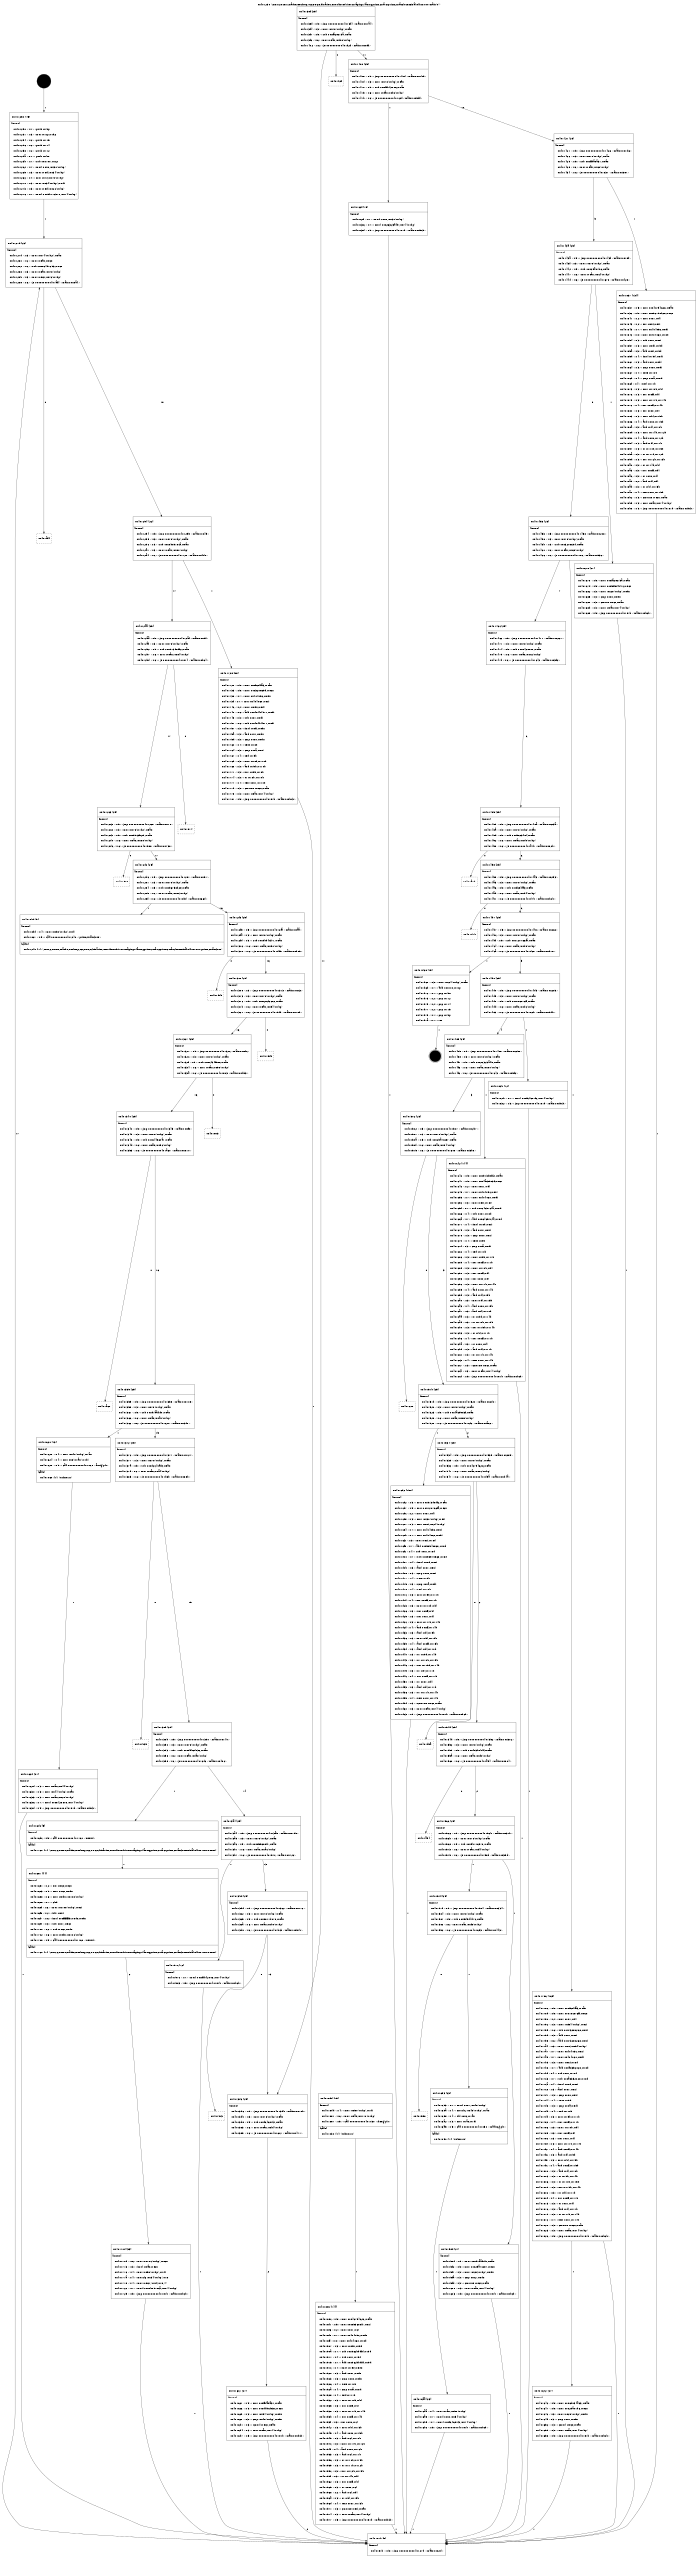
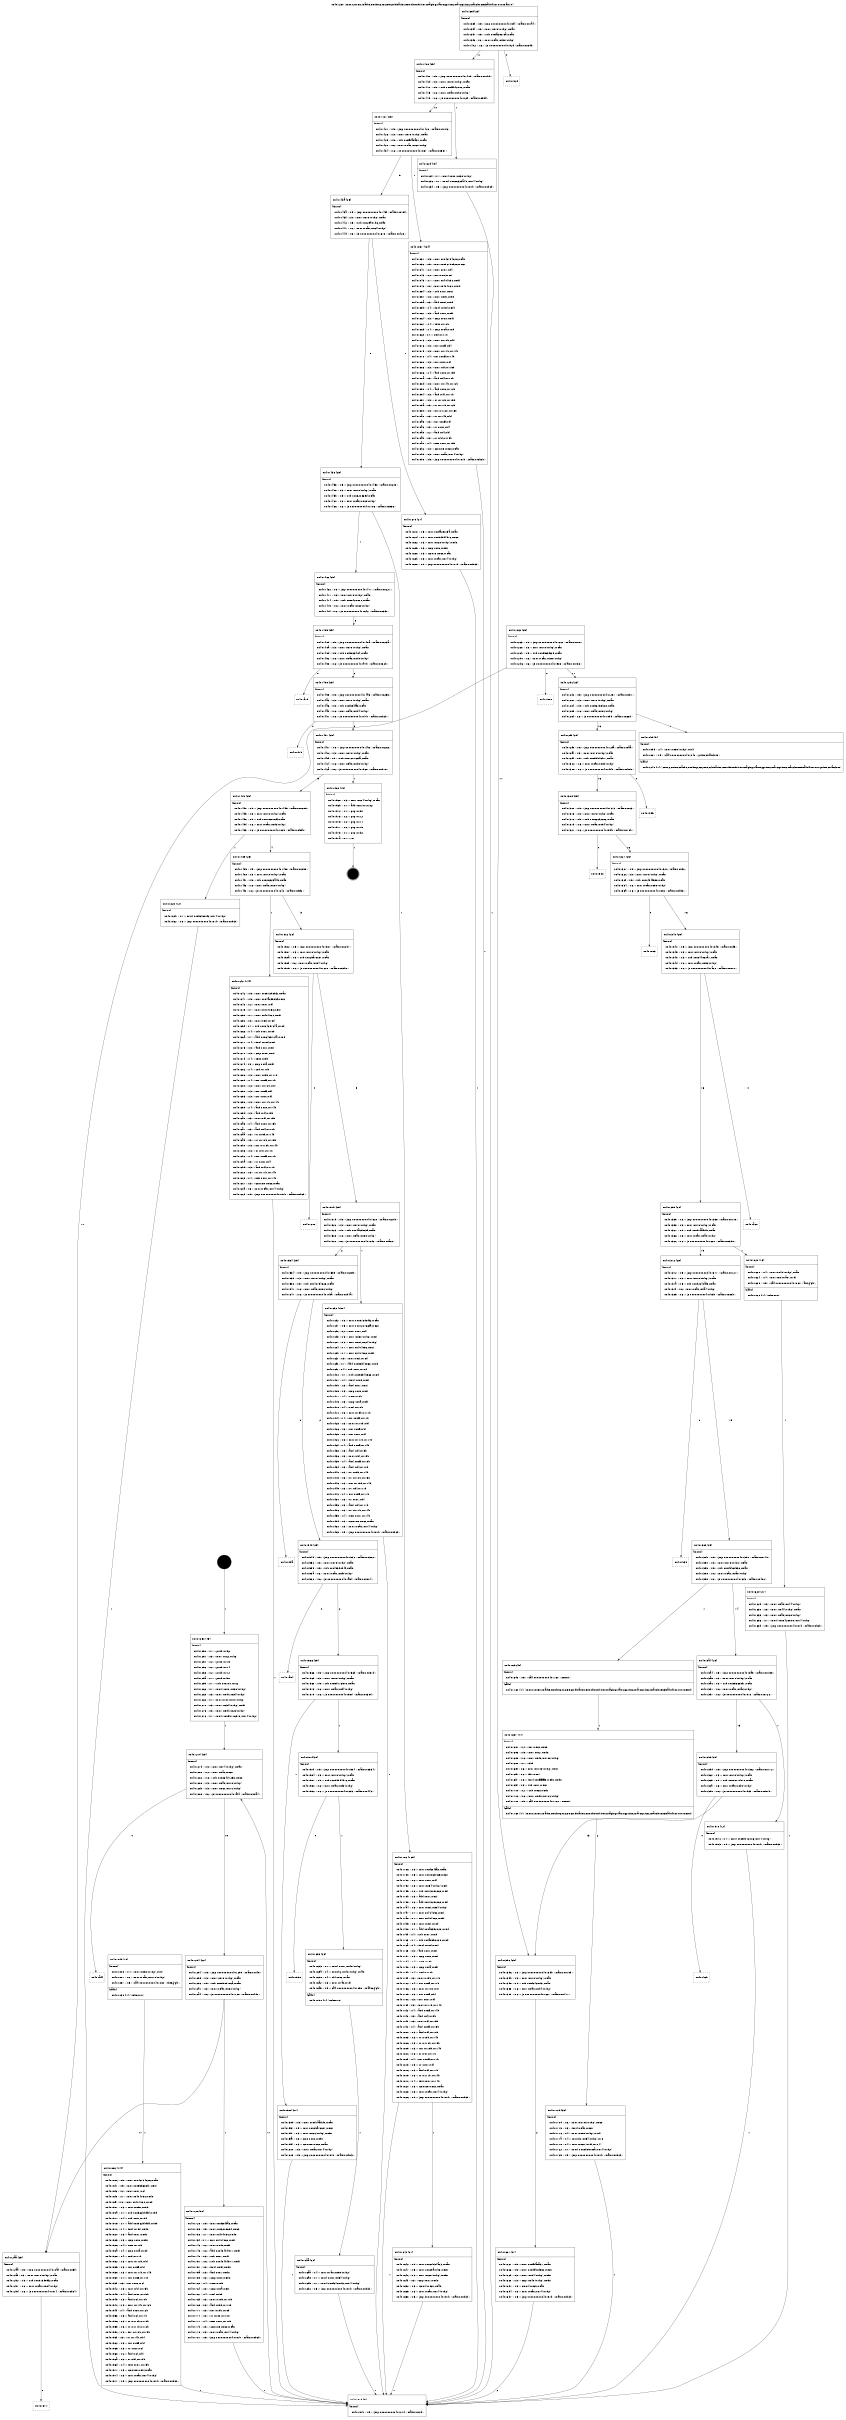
(154, 735) -> (78, 1332)
